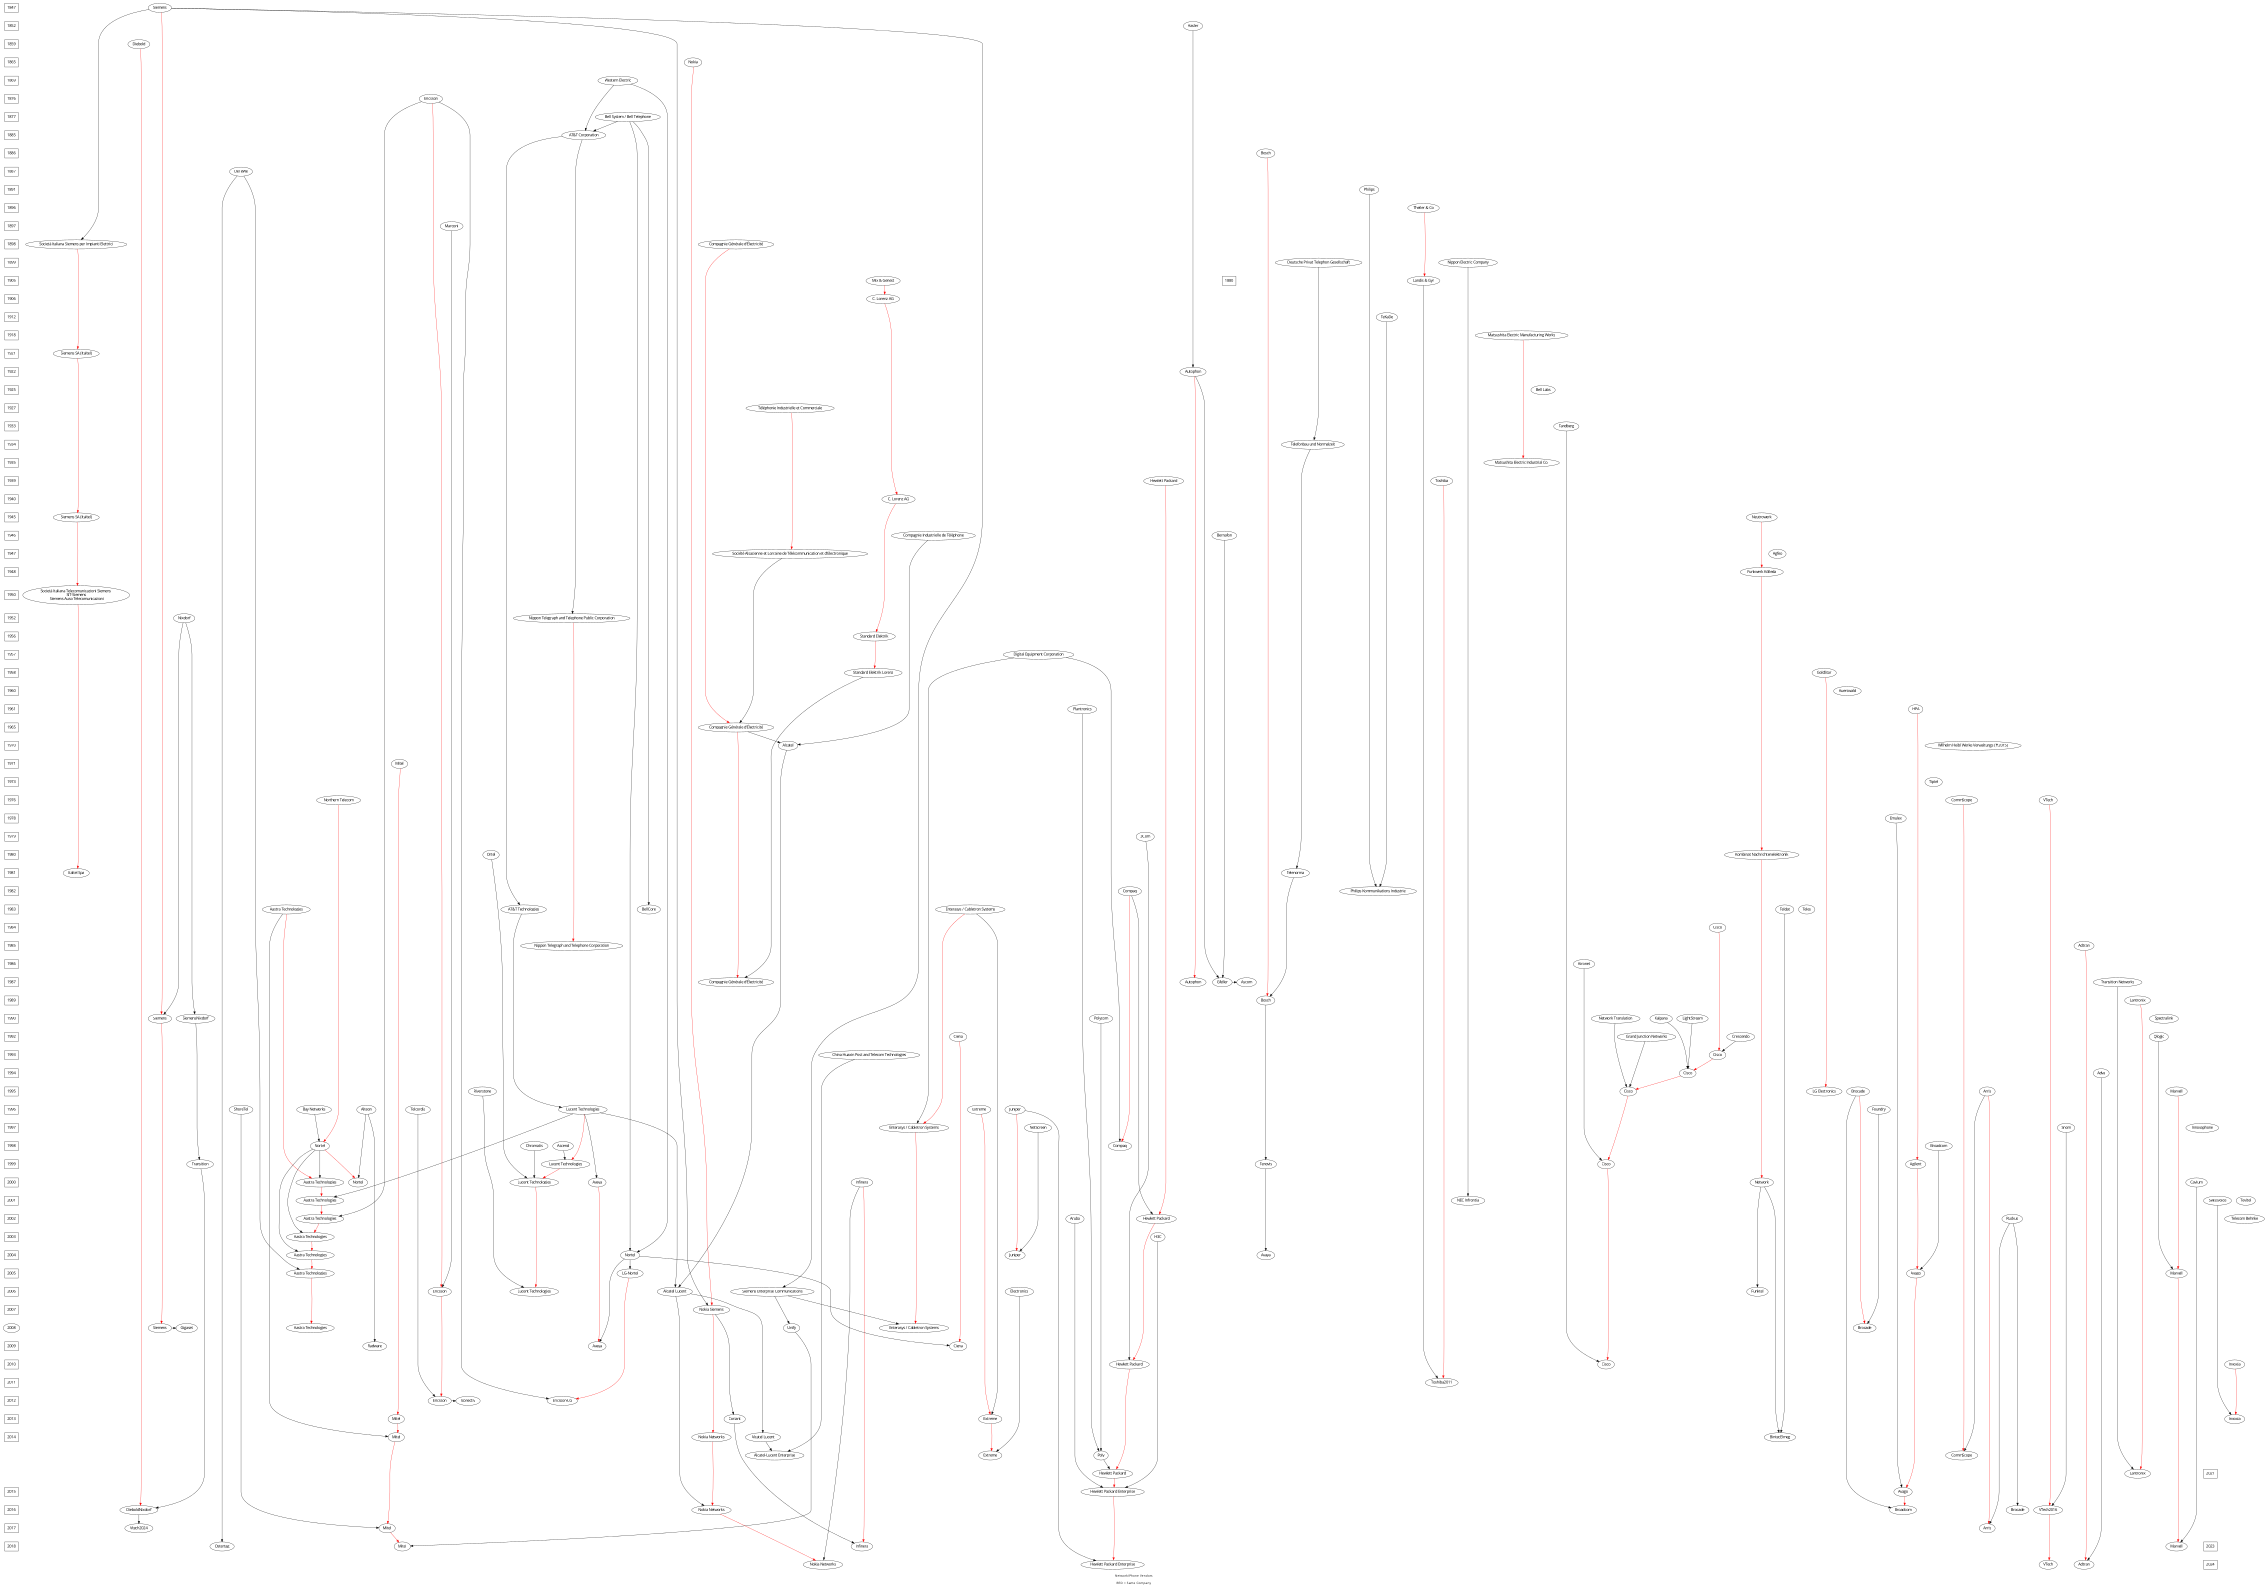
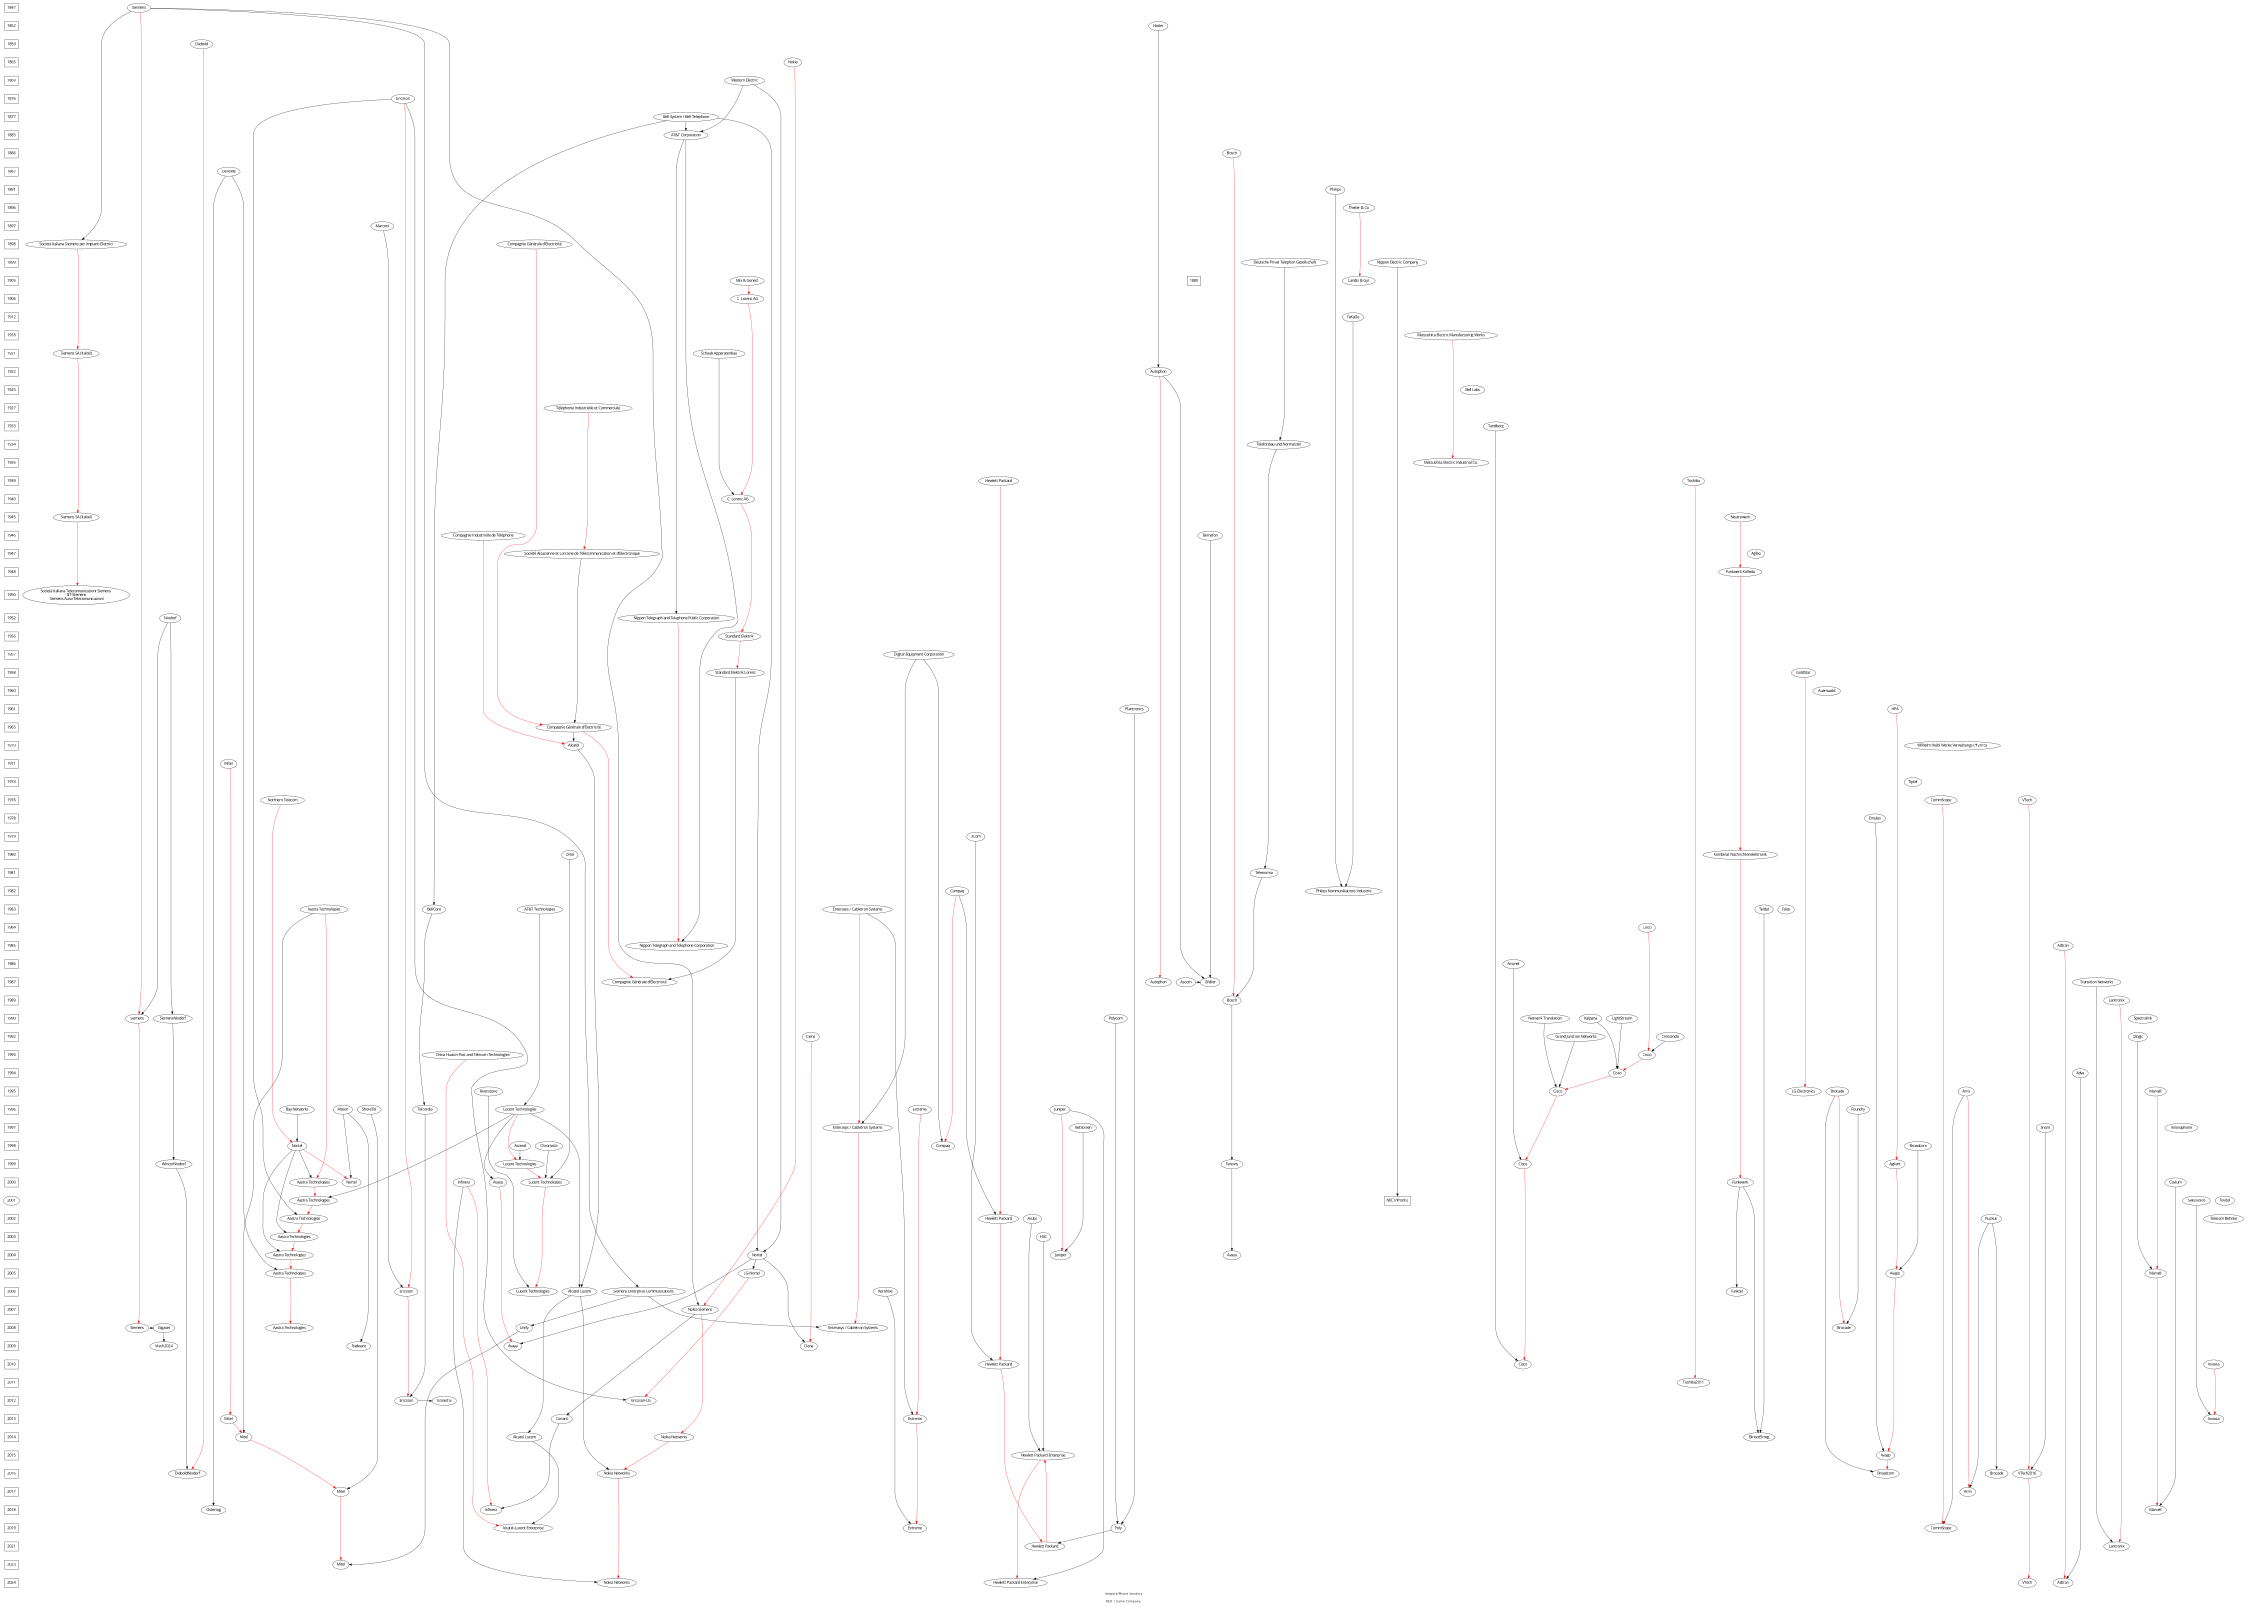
none -> (719, 354)
(506, 502) -> (726, 550)
(909, 681) -> (483, 669)
(1424, 832) -> none
(76, 873) -> none
(1233, 982) -> (1197, 982)
none -> (422, 1008)
(200, 1164) -> (174, 1164)
(1762, 1182) -> (1740, 1182)
(12, 1201) -> (12, 1201)
(1468, 1201) -> (1397, 1201)
(821, 1254) -> (463, 1294)
(1019, 1292) -> (885, 1292)
(12, 1328) -> (12, 1328)
(139, 1518) -> (164, 1336)
none -> (12, 1528)
